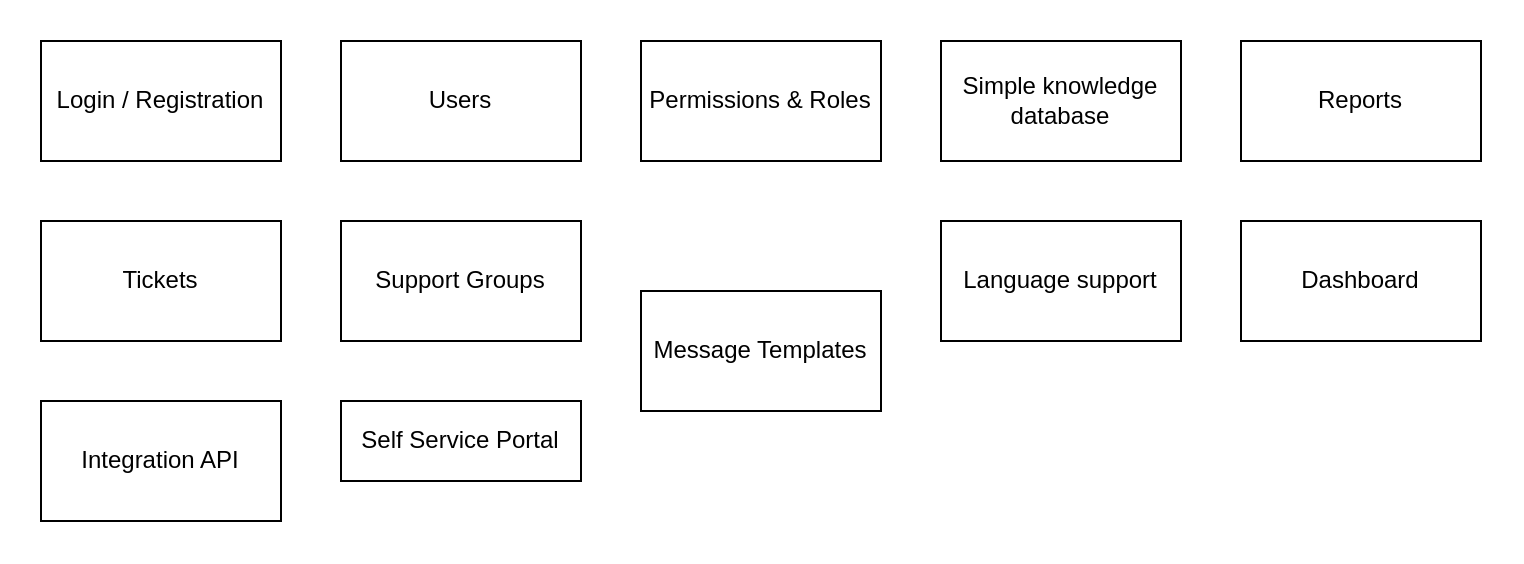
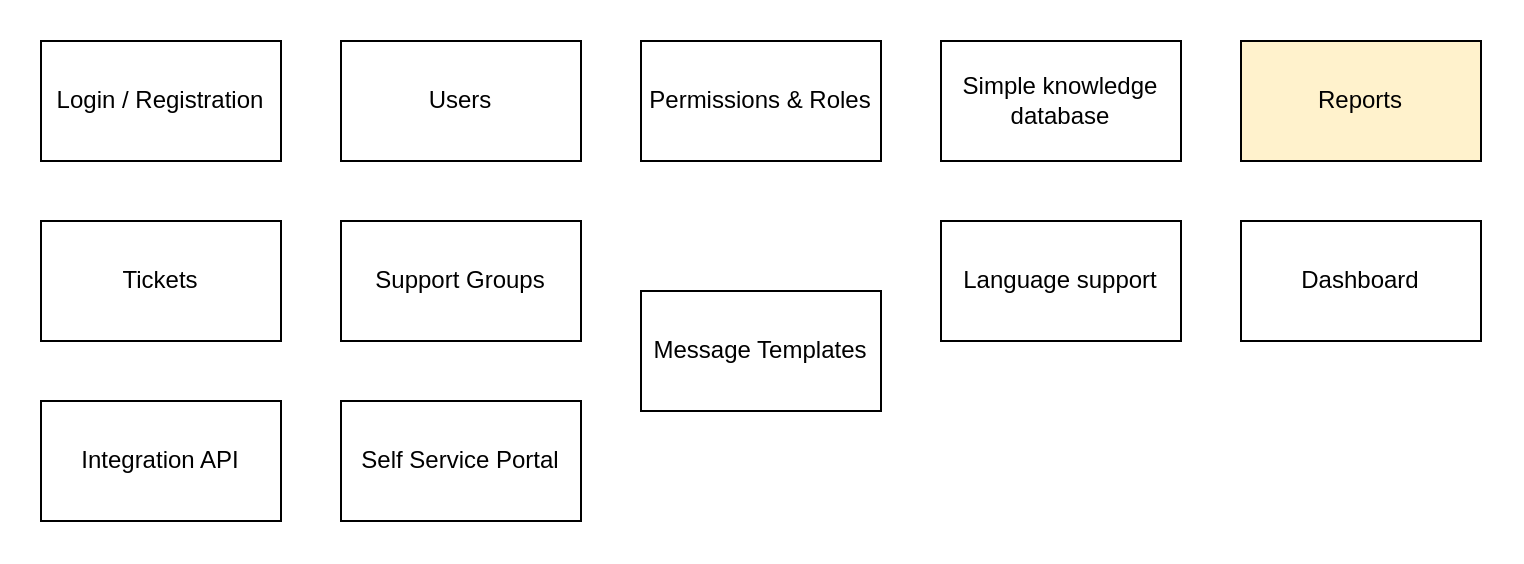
(1361, 101) -> (1361, 101)
(461, 441) -> (461, 461)
